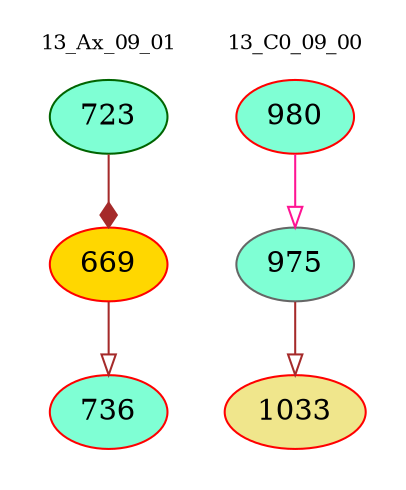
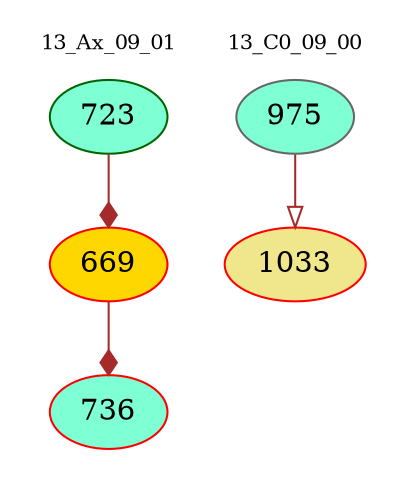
(295, 117) -> none
(109, 328) -> (109, 326)
